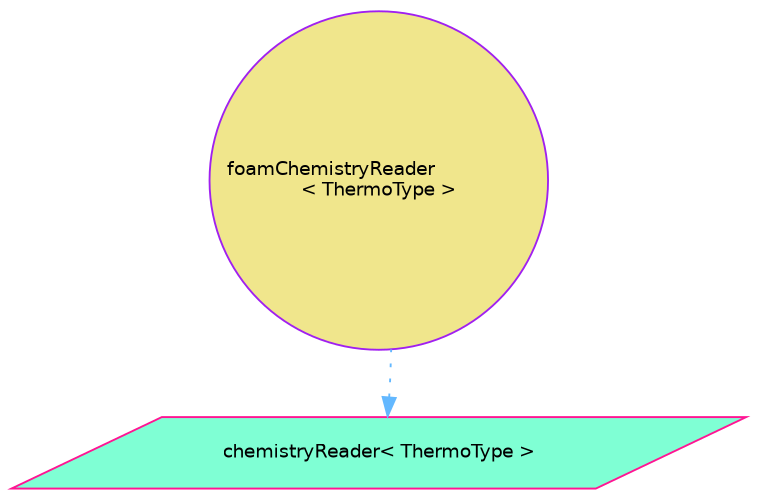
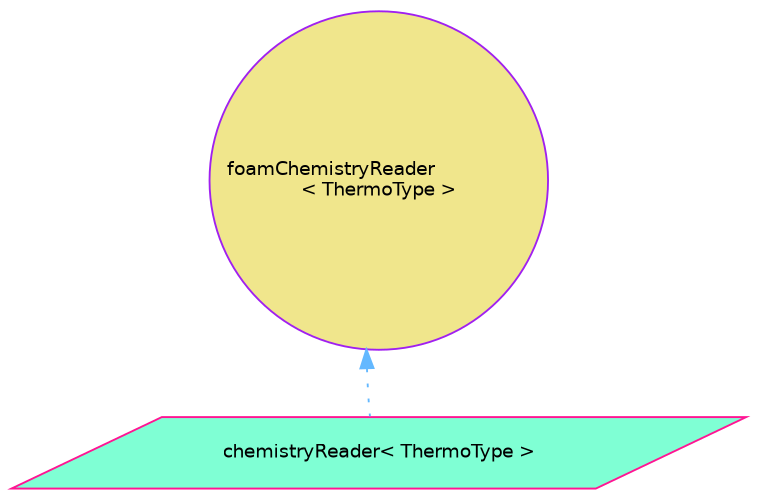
(390, 373) -> (368, 392)
